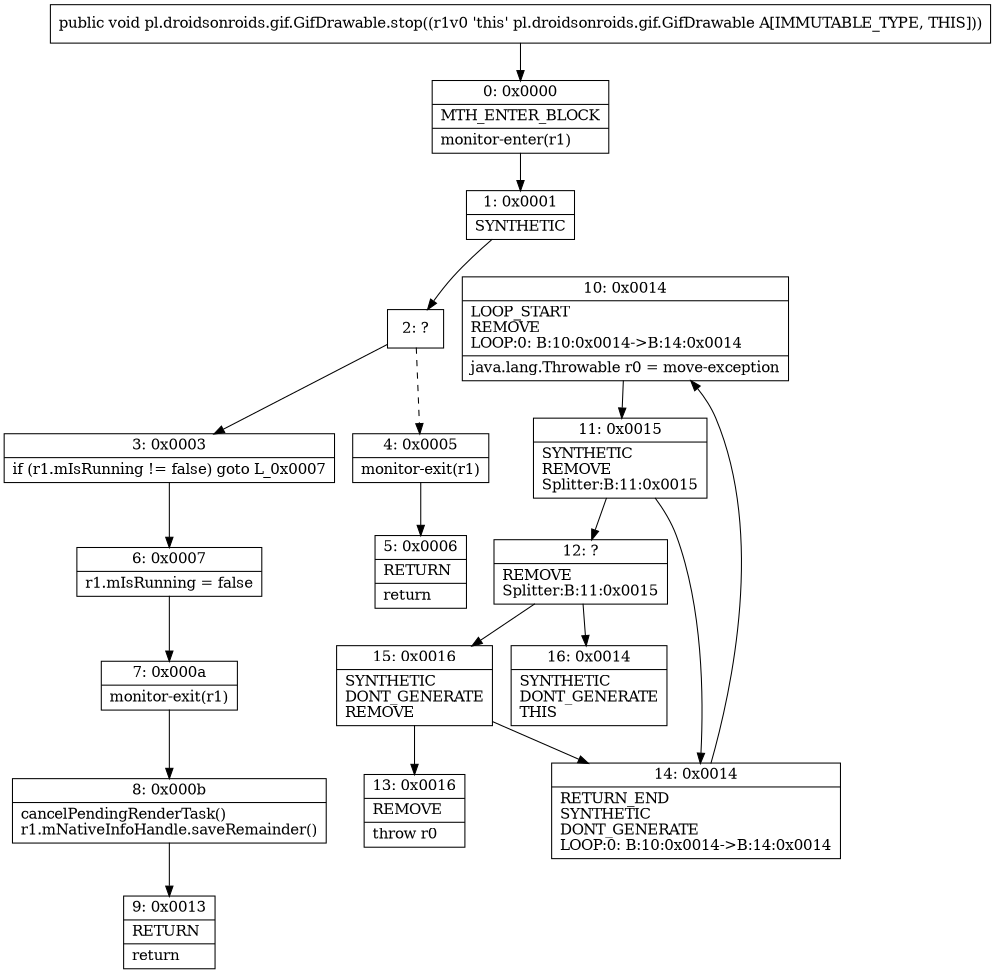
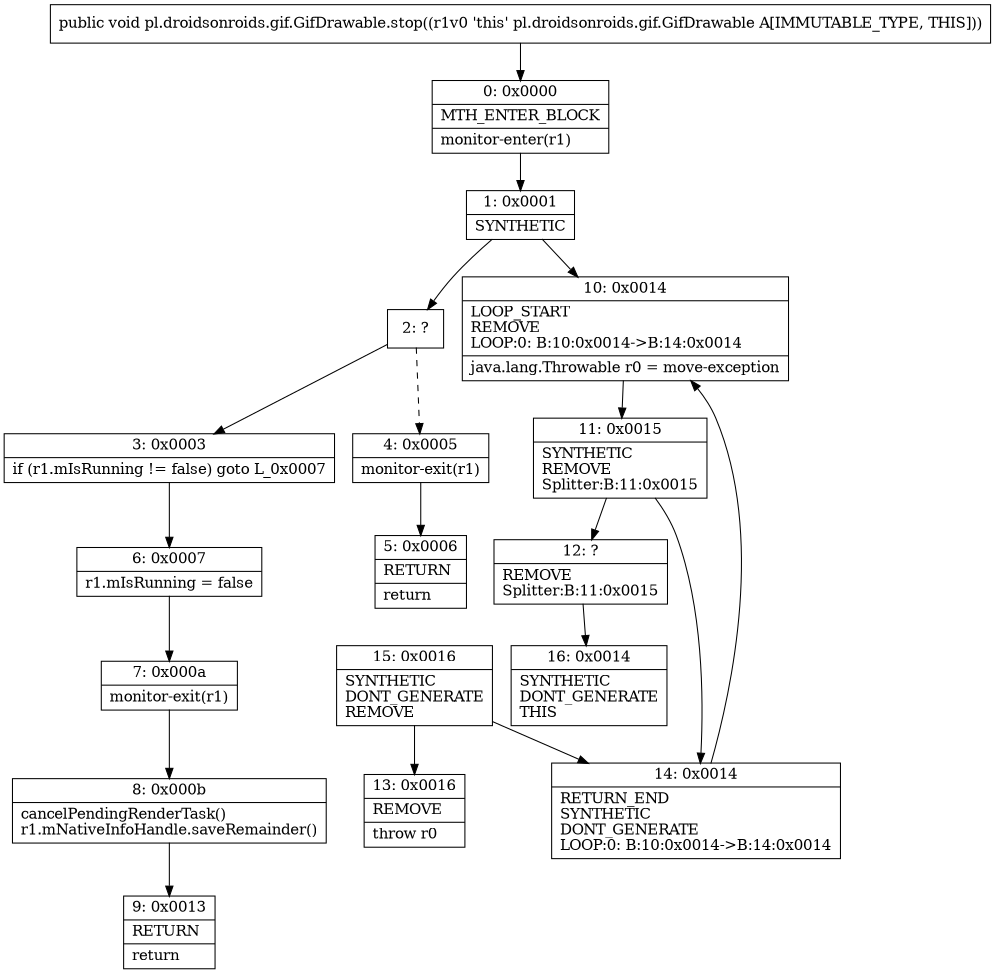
none -> (556, 254)
(508, 622) -> none
